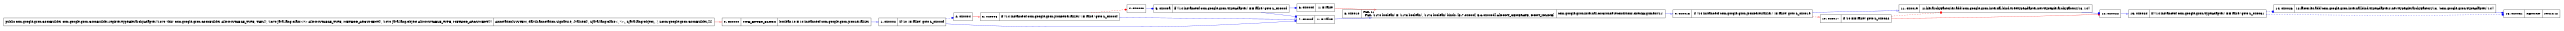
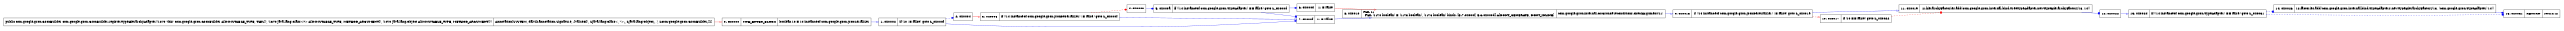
(1994, 17) -> none
